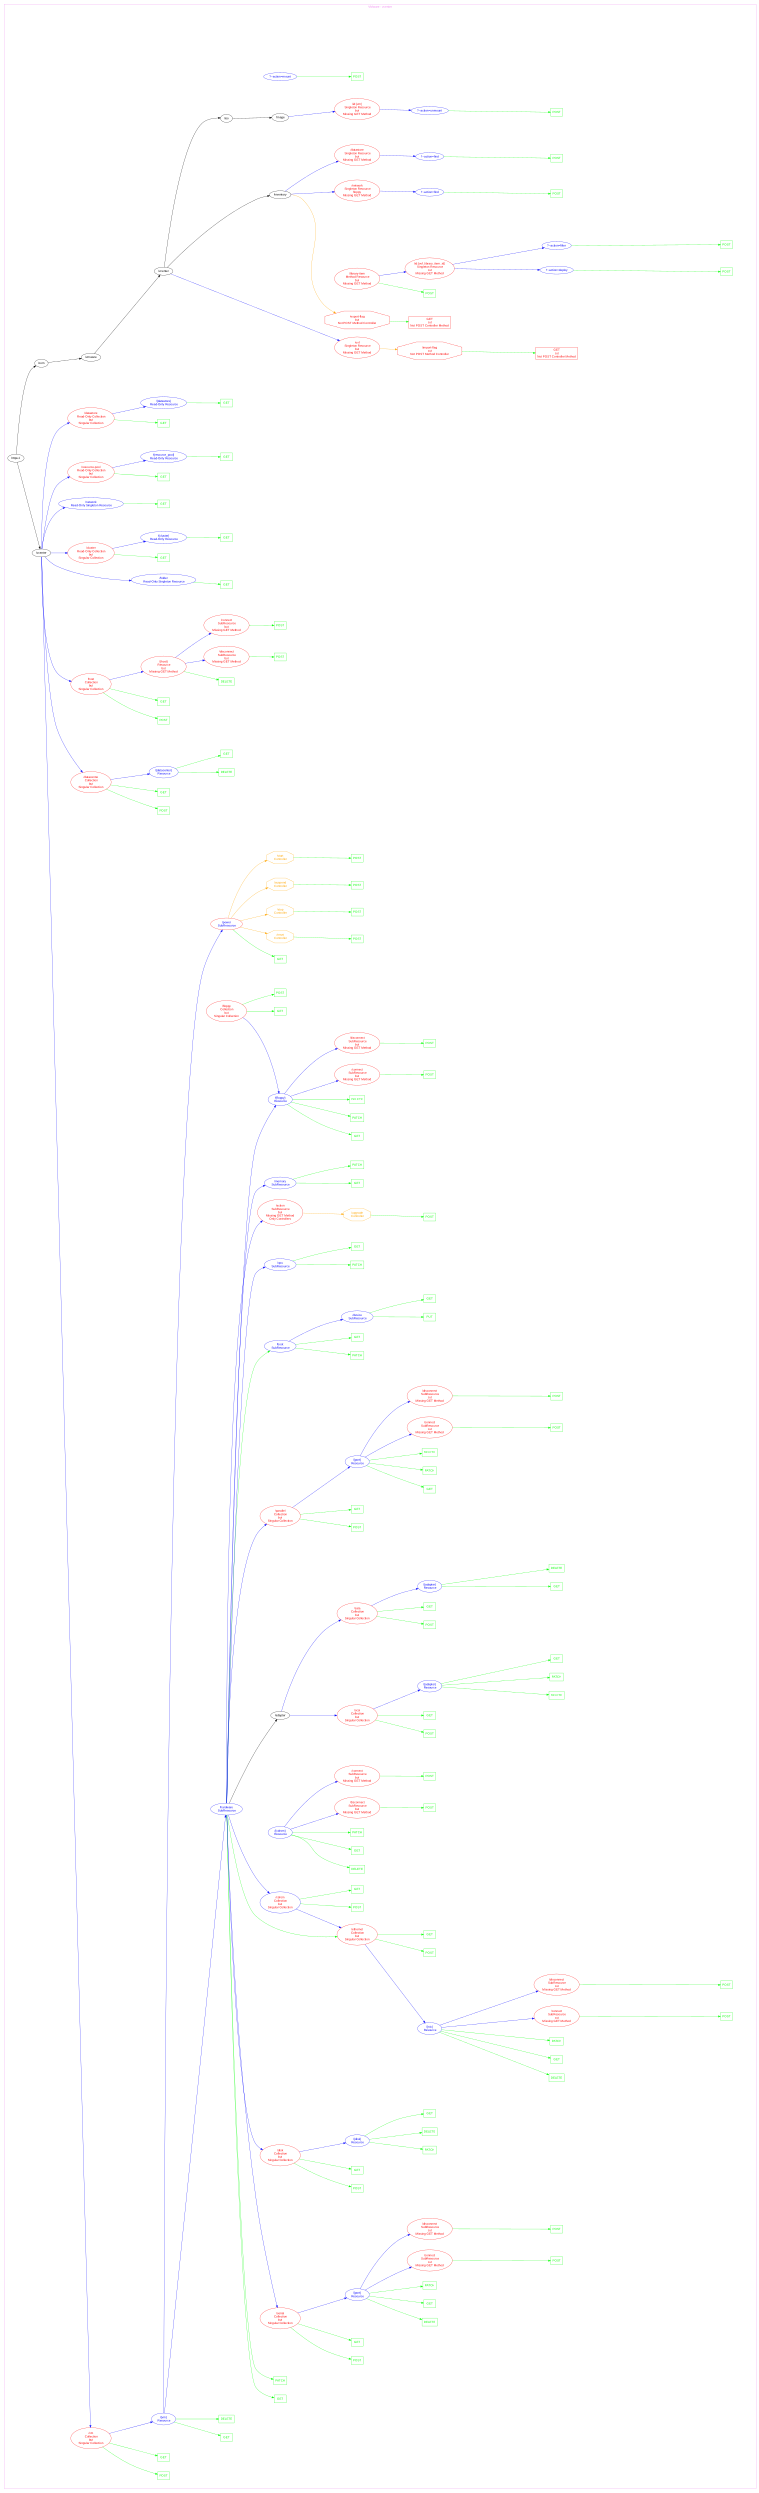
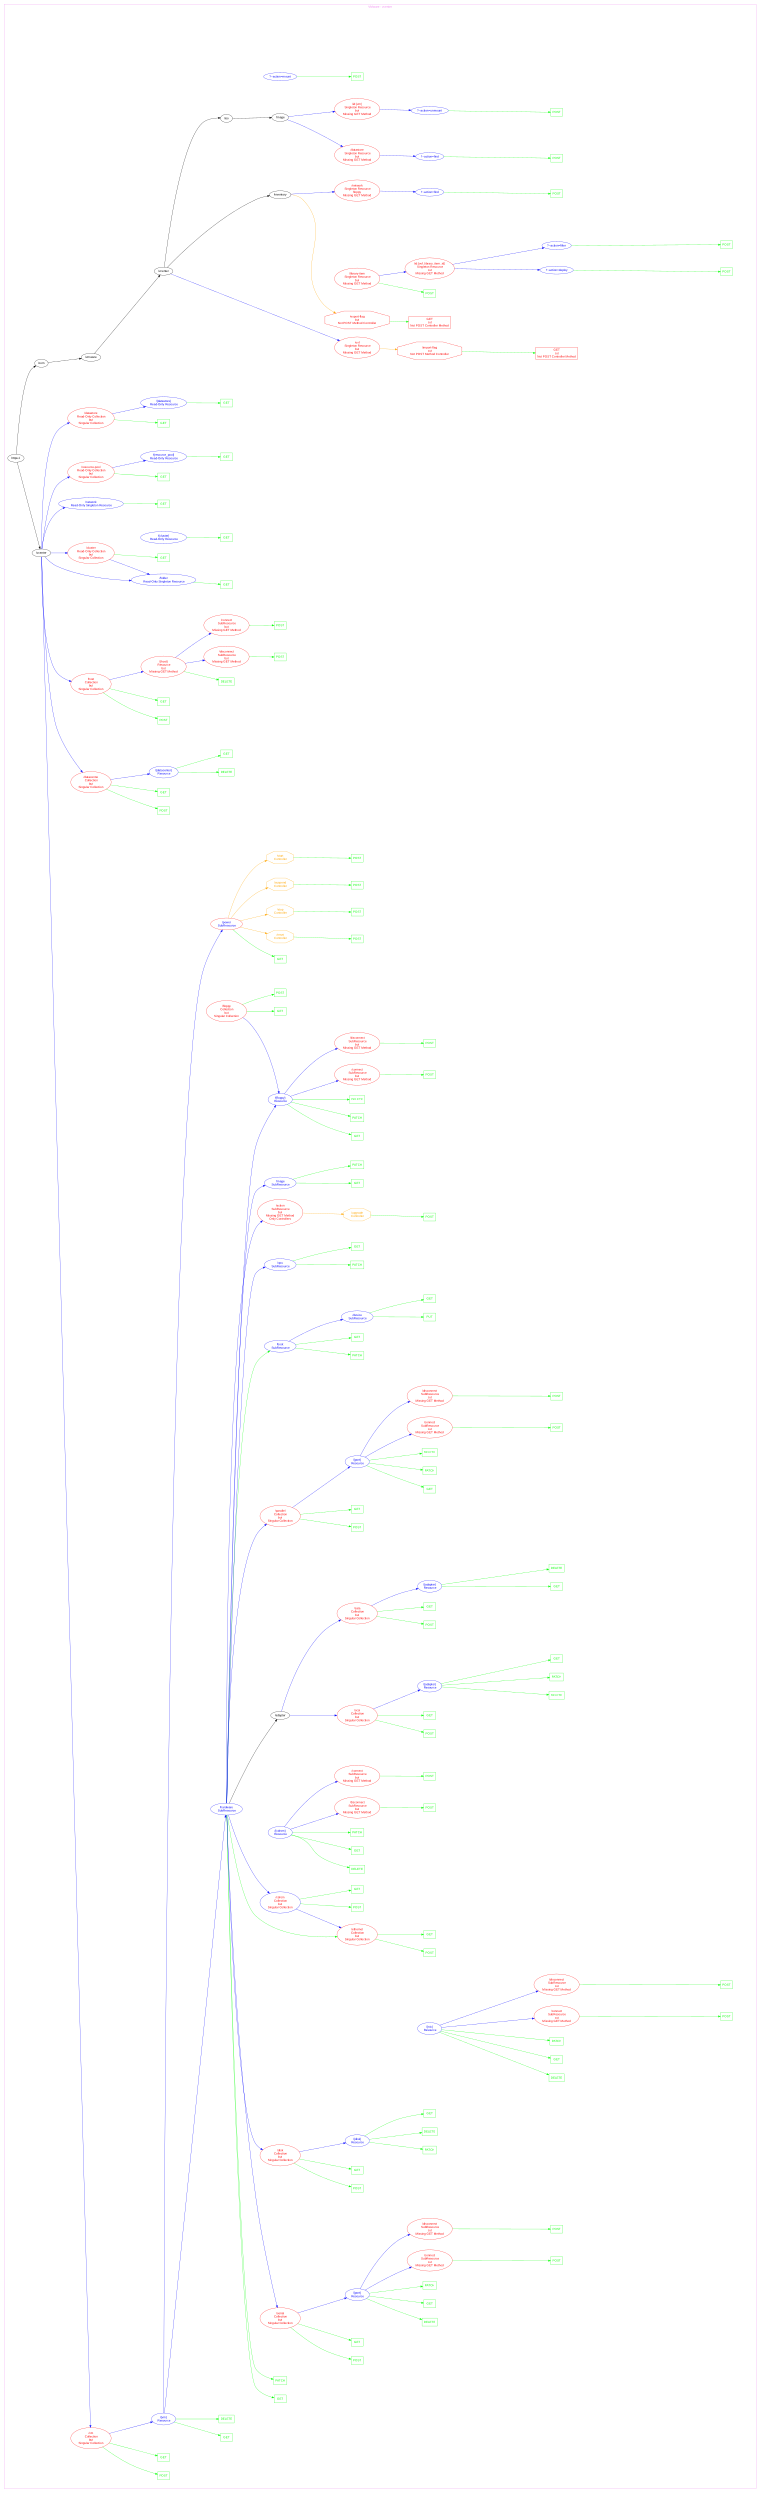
(310, 175) -> (315, 132)
(357, 279) -> (357, 279)
(128, 545) -> (134, 569)
(280, 1183) -> (280, 1183)
(394, 1983) -> none
